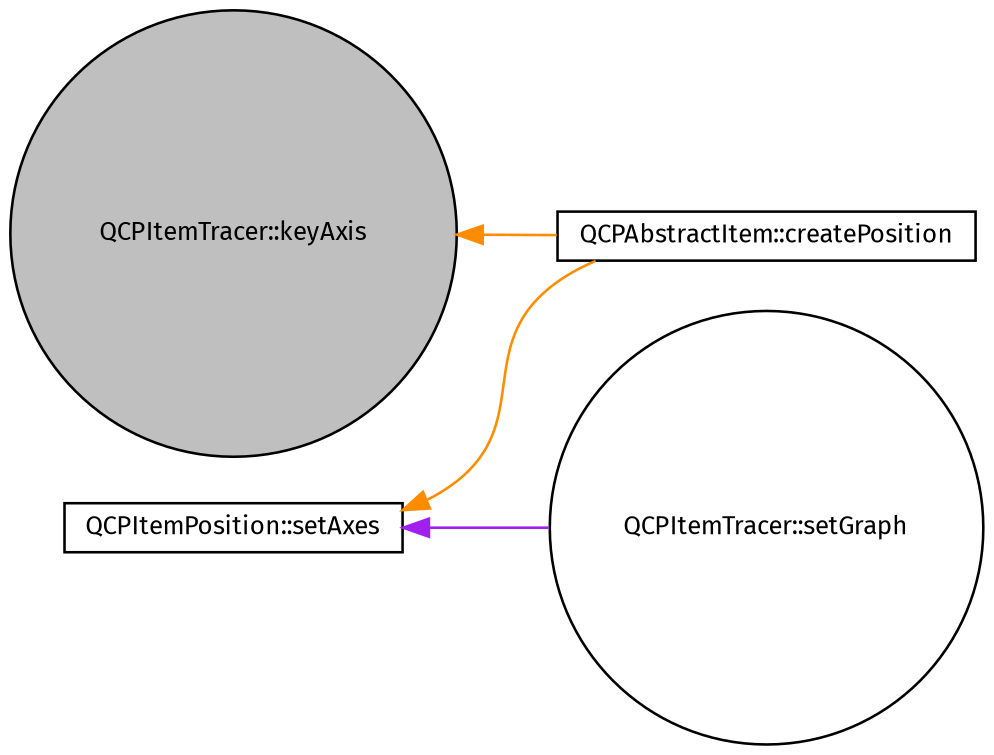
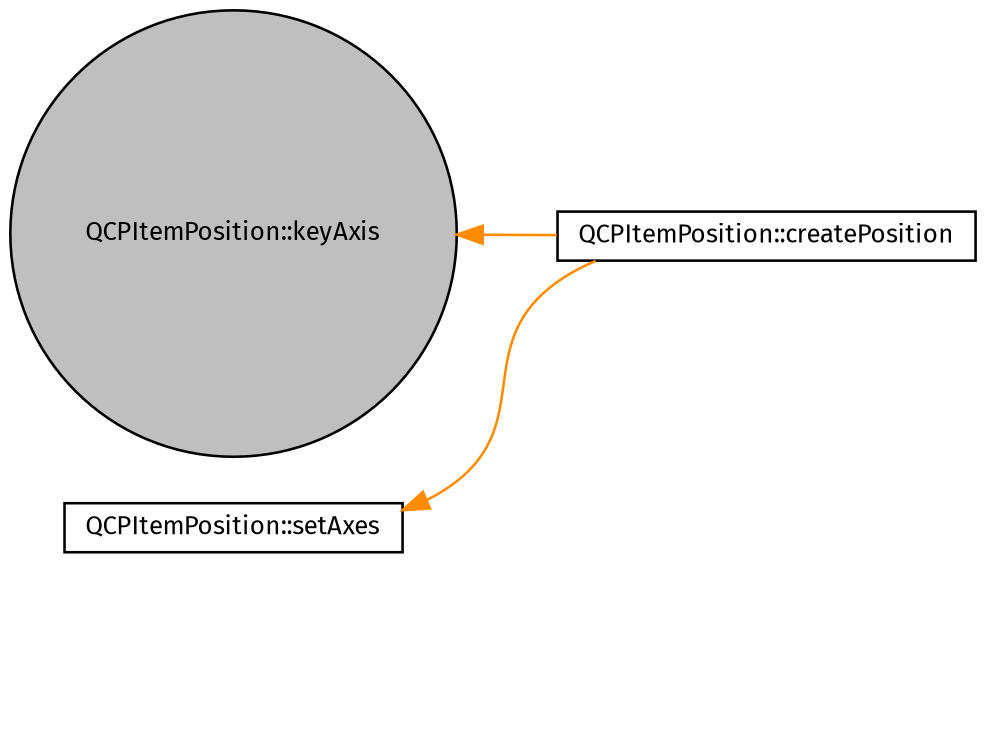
(234, 234) -> (234, 234)
(767, 236) -> (767, 236)
(767, 528) -> none
